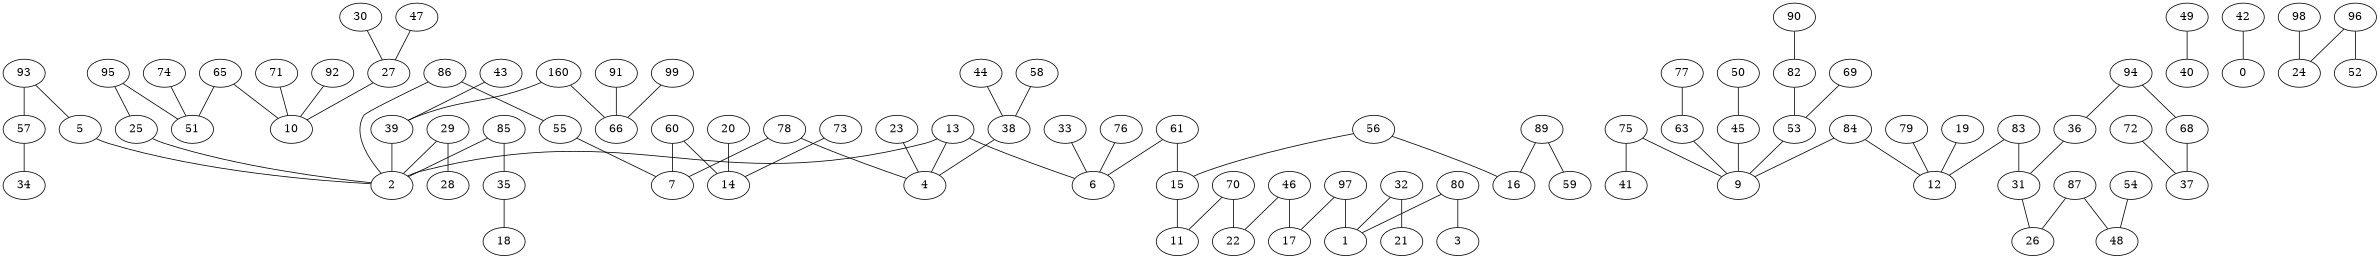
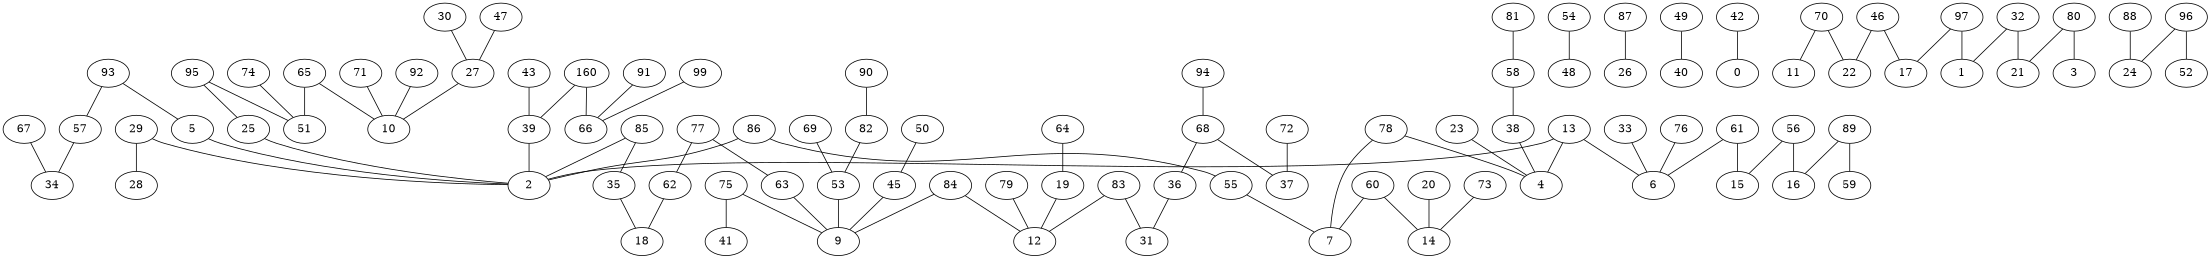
none -> (1513, 17)
(2299, 17) -> (2130, 17)
(981, 73) -> none
(2103, 101) -> (1189, 157)
none -> (24, 129)
none -> (1063, 129)
none -> (670, 185)
(1408, 211) -> (2046, 45)
(1177, 214) -> none
(2026, 214) -> none
(2096, 214) -> none
